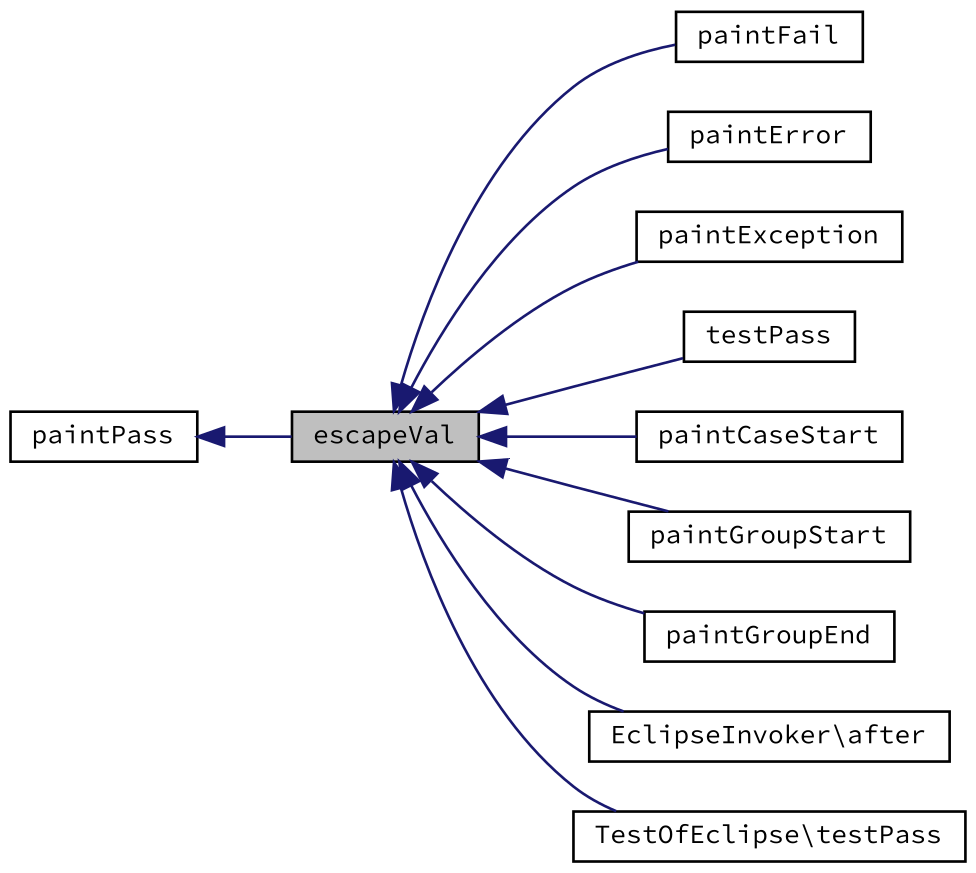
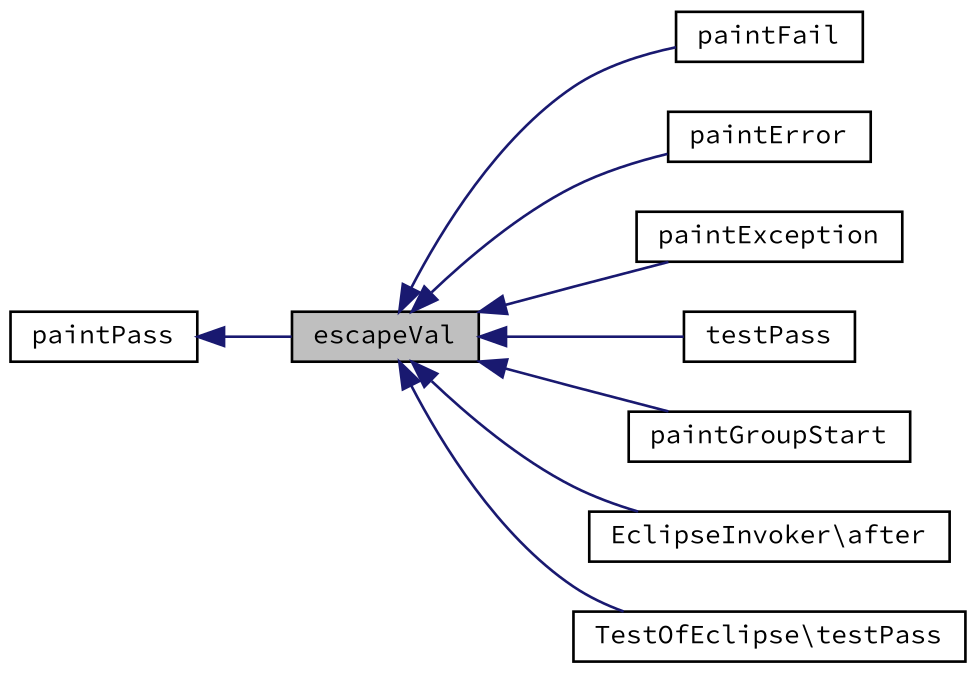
(769, 437) -> none
(769, 637) -> none
